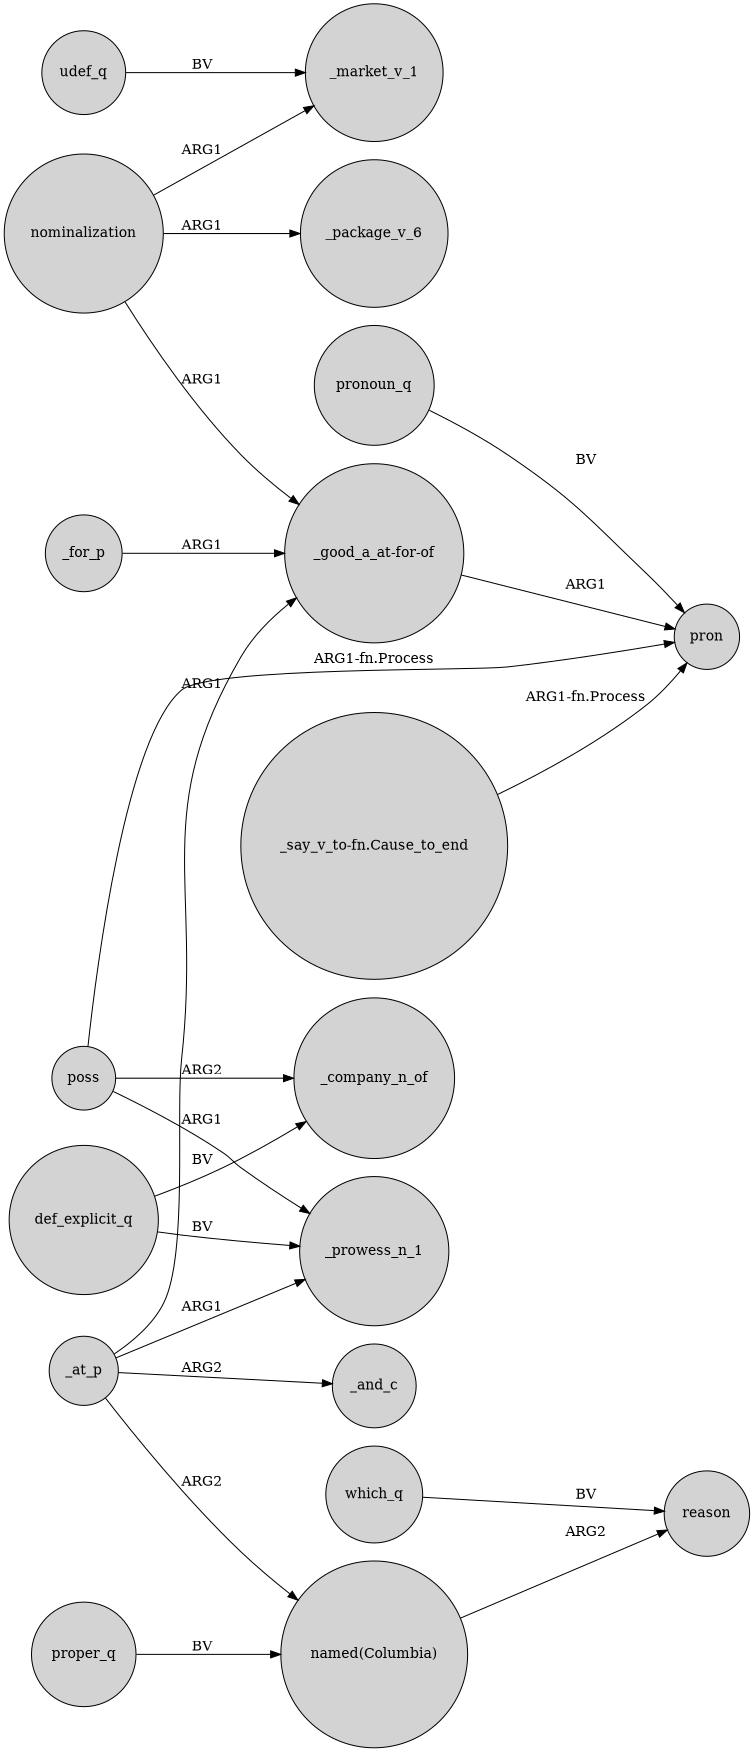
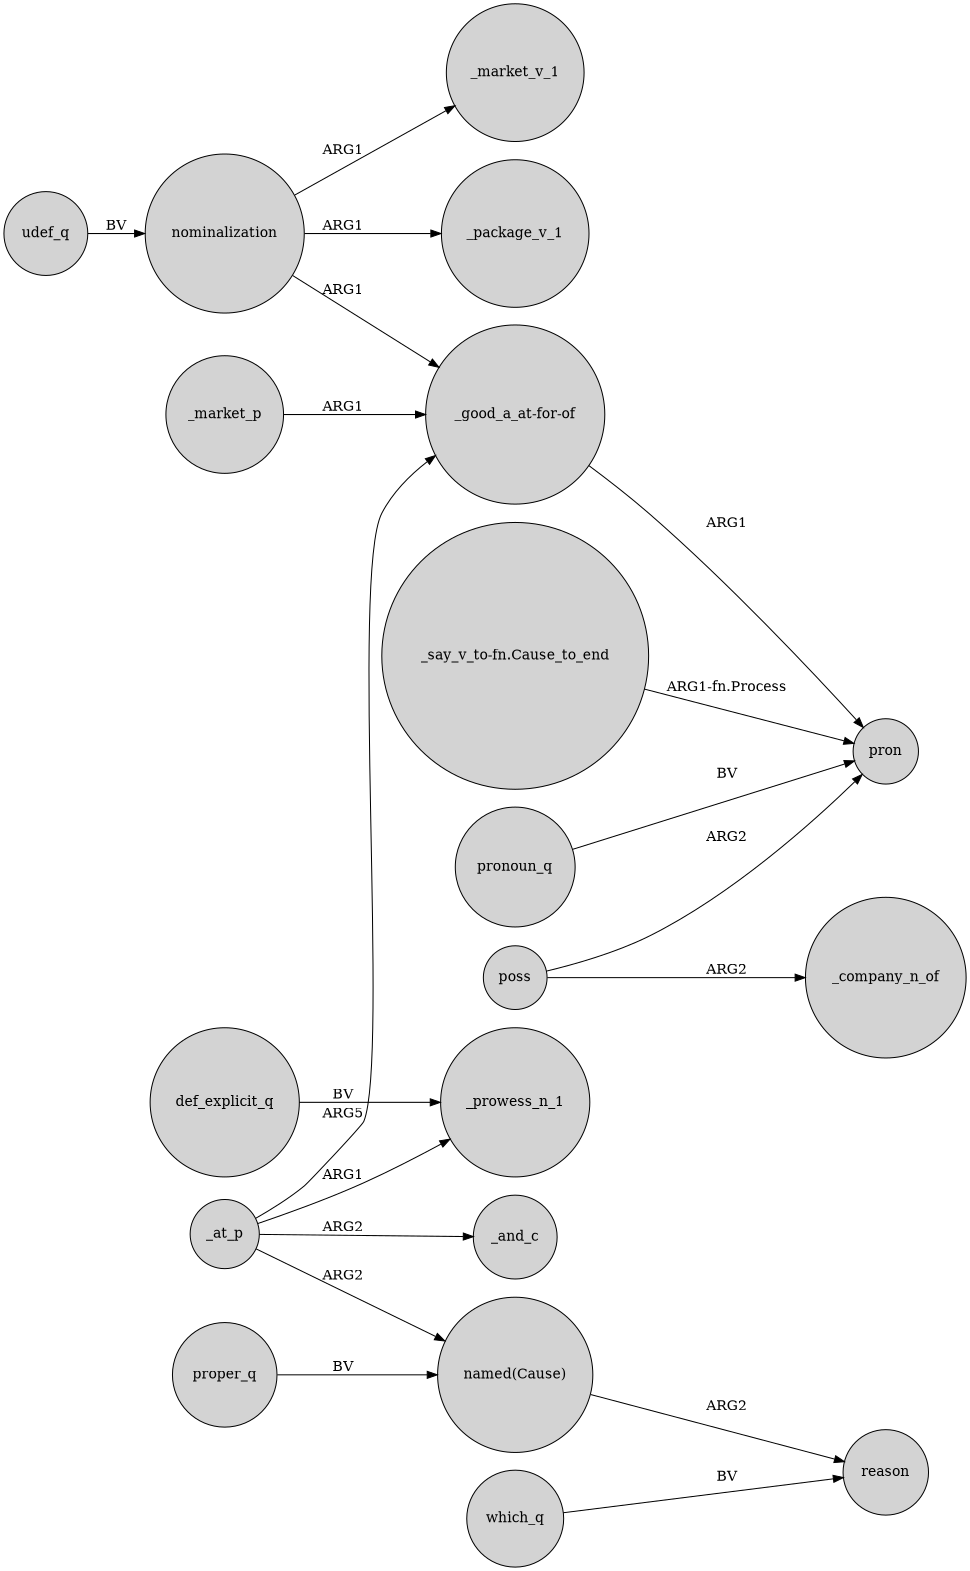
(210, 73) -> (111, 233)
(374, 234) -> (515, 233)
(84, 553) -> (225, 414)
(374, 659) -> (727, 837)
(202, 685) -> (343, 1114)
(210, 1145) -> none
(228, 1165) -> none
(374, 1654) -> (515, 1375)
